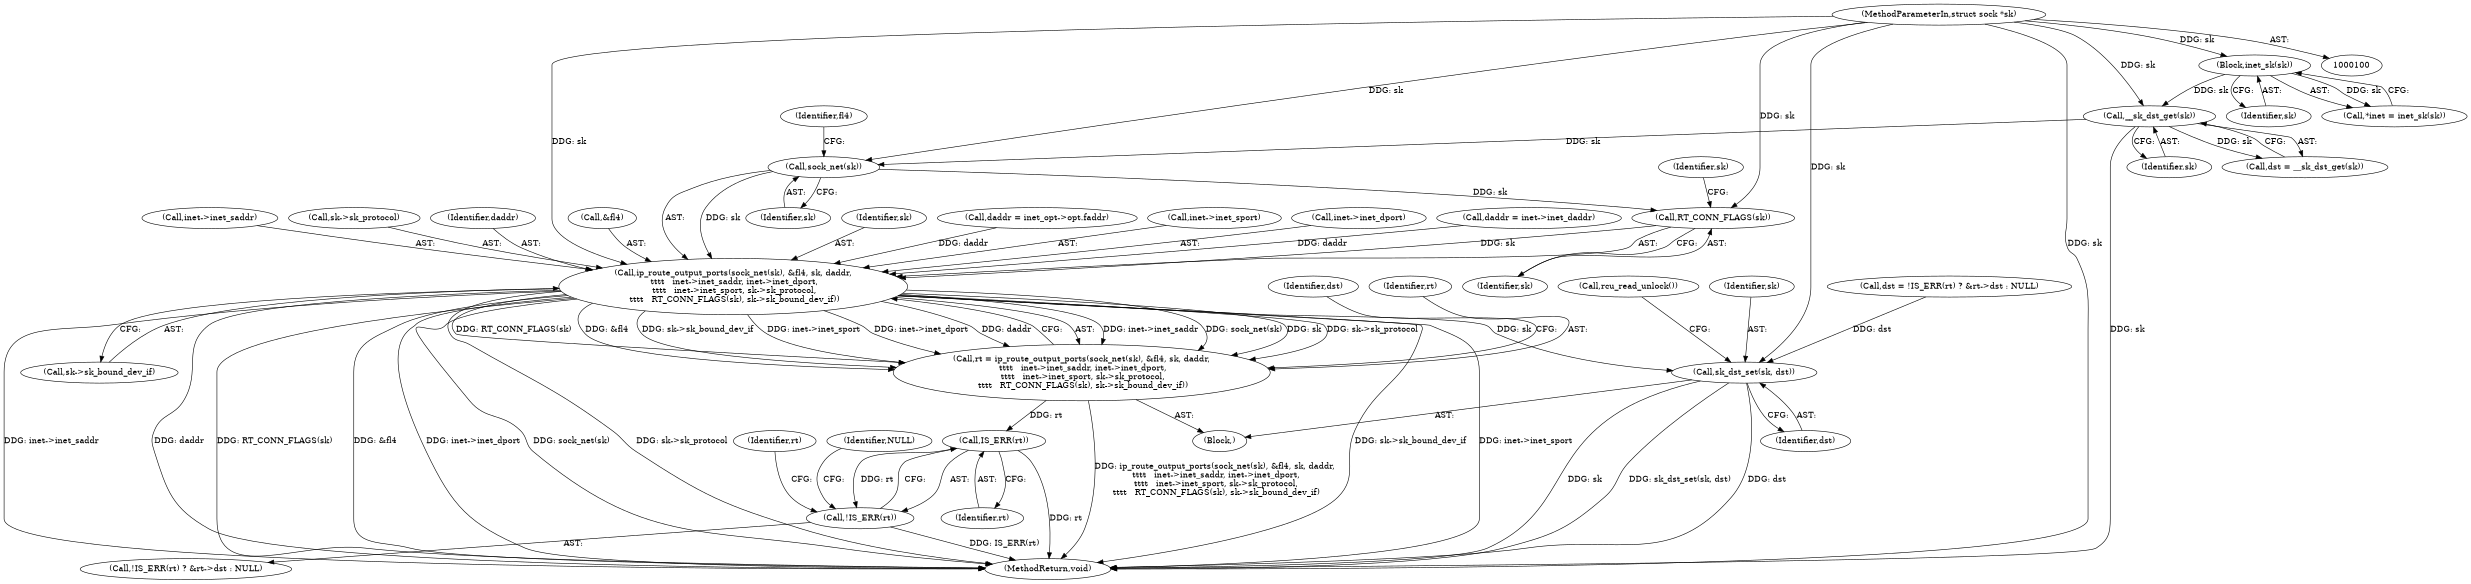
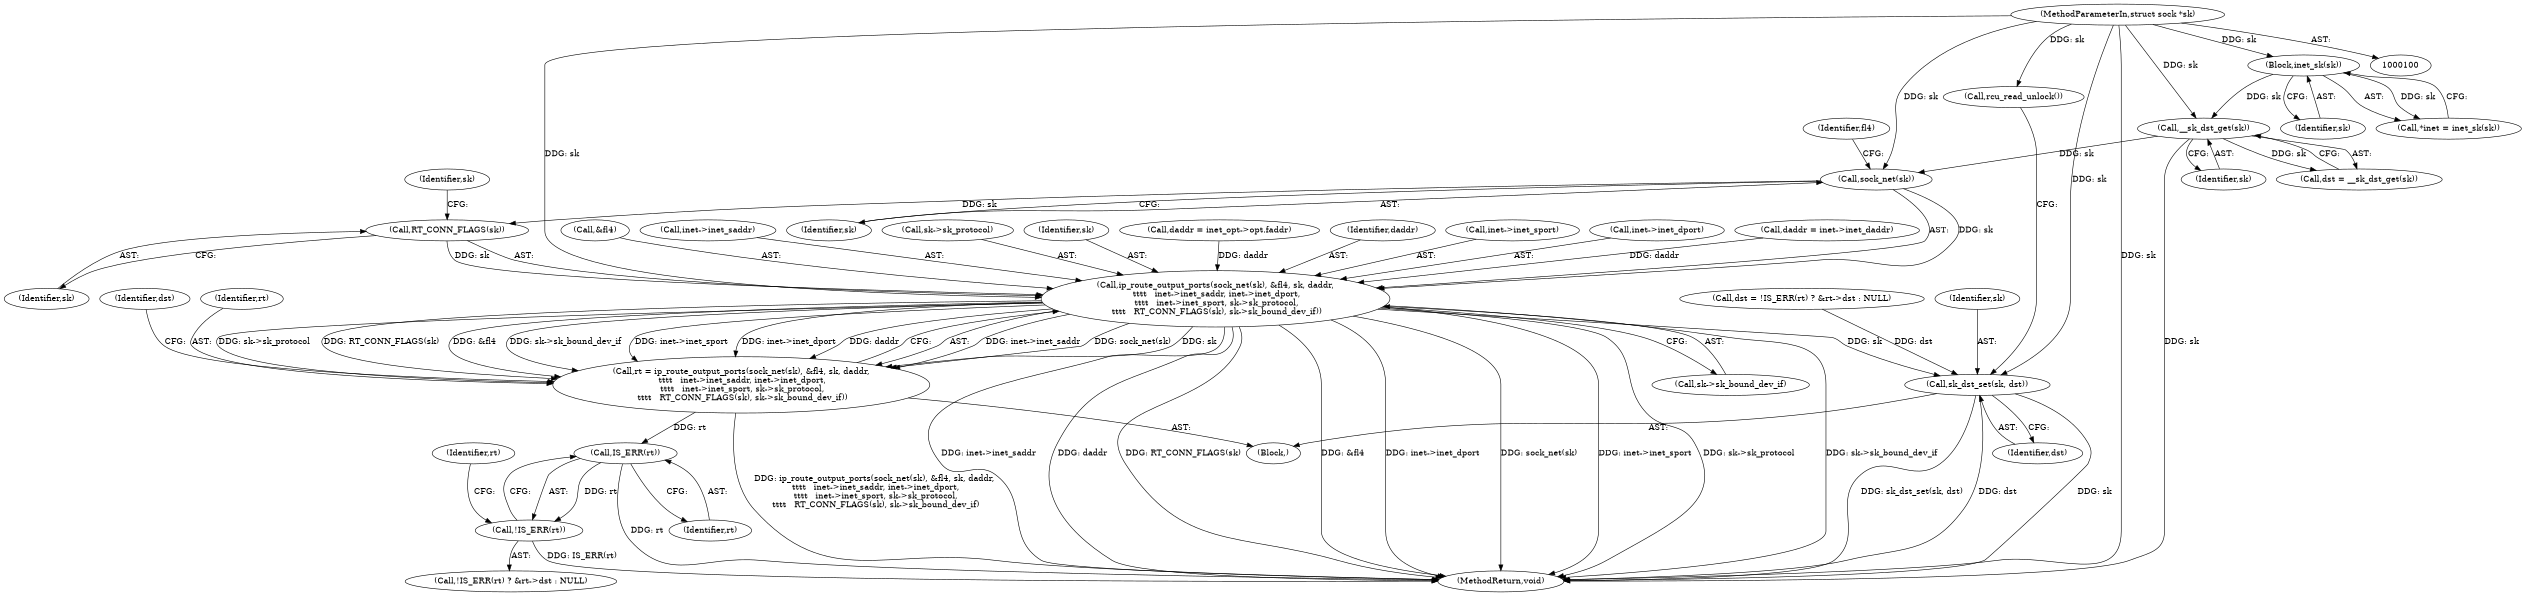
(1760, 80) -> (2039, 47)
(879, 441) -> none
